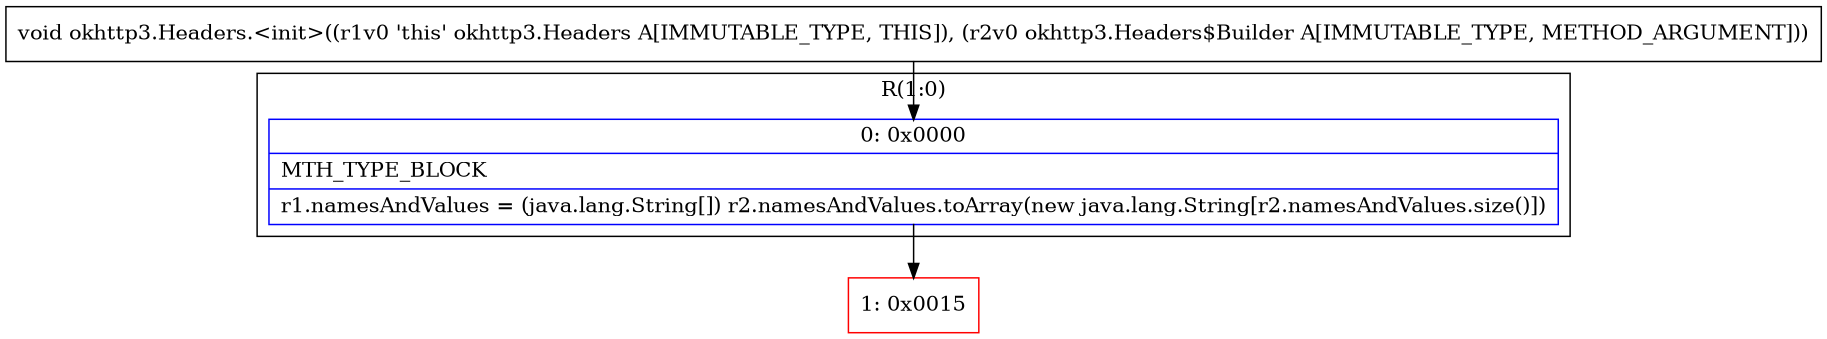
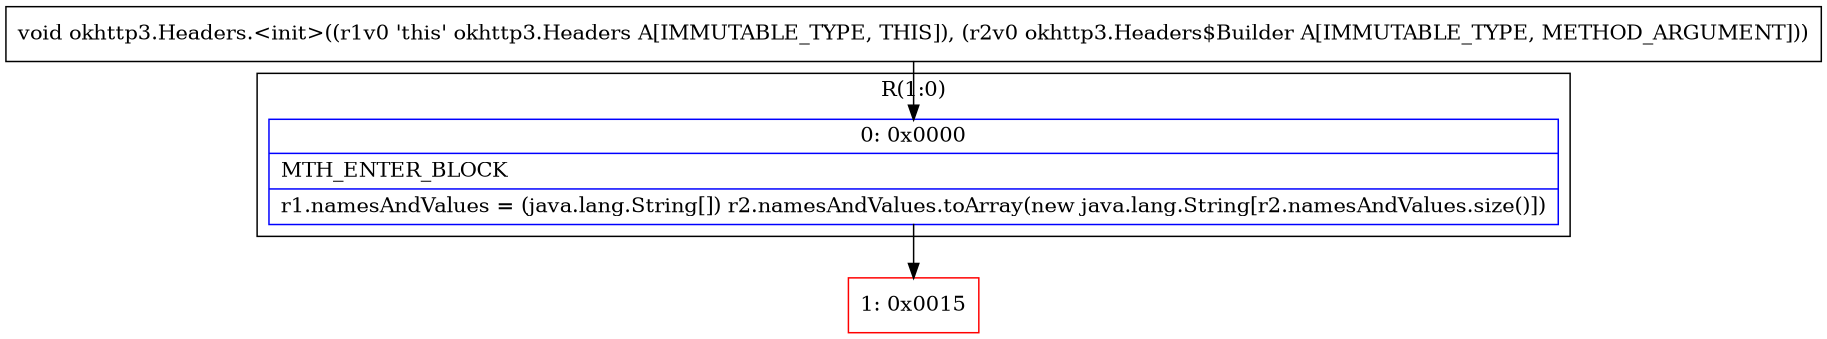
(384, 170) -> (395, 170)
